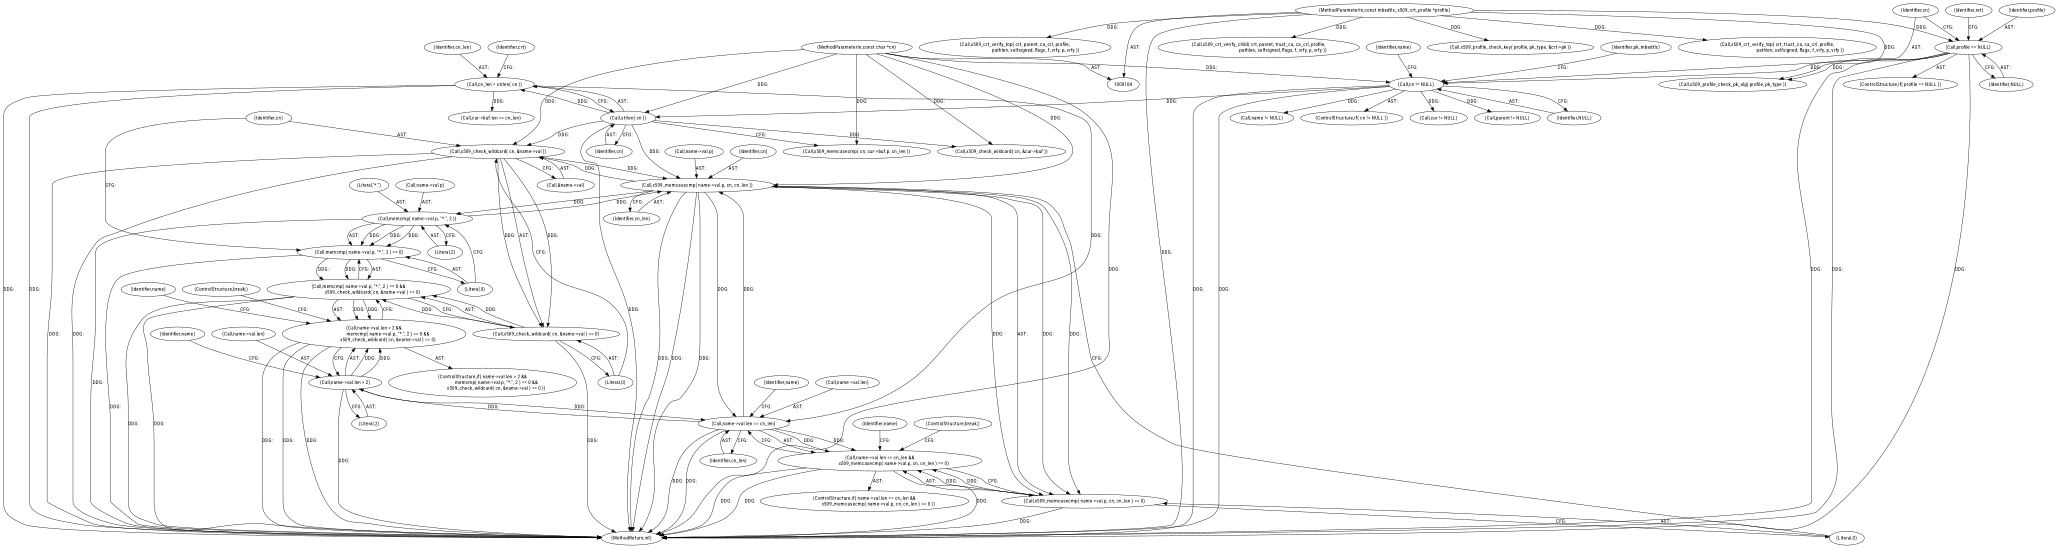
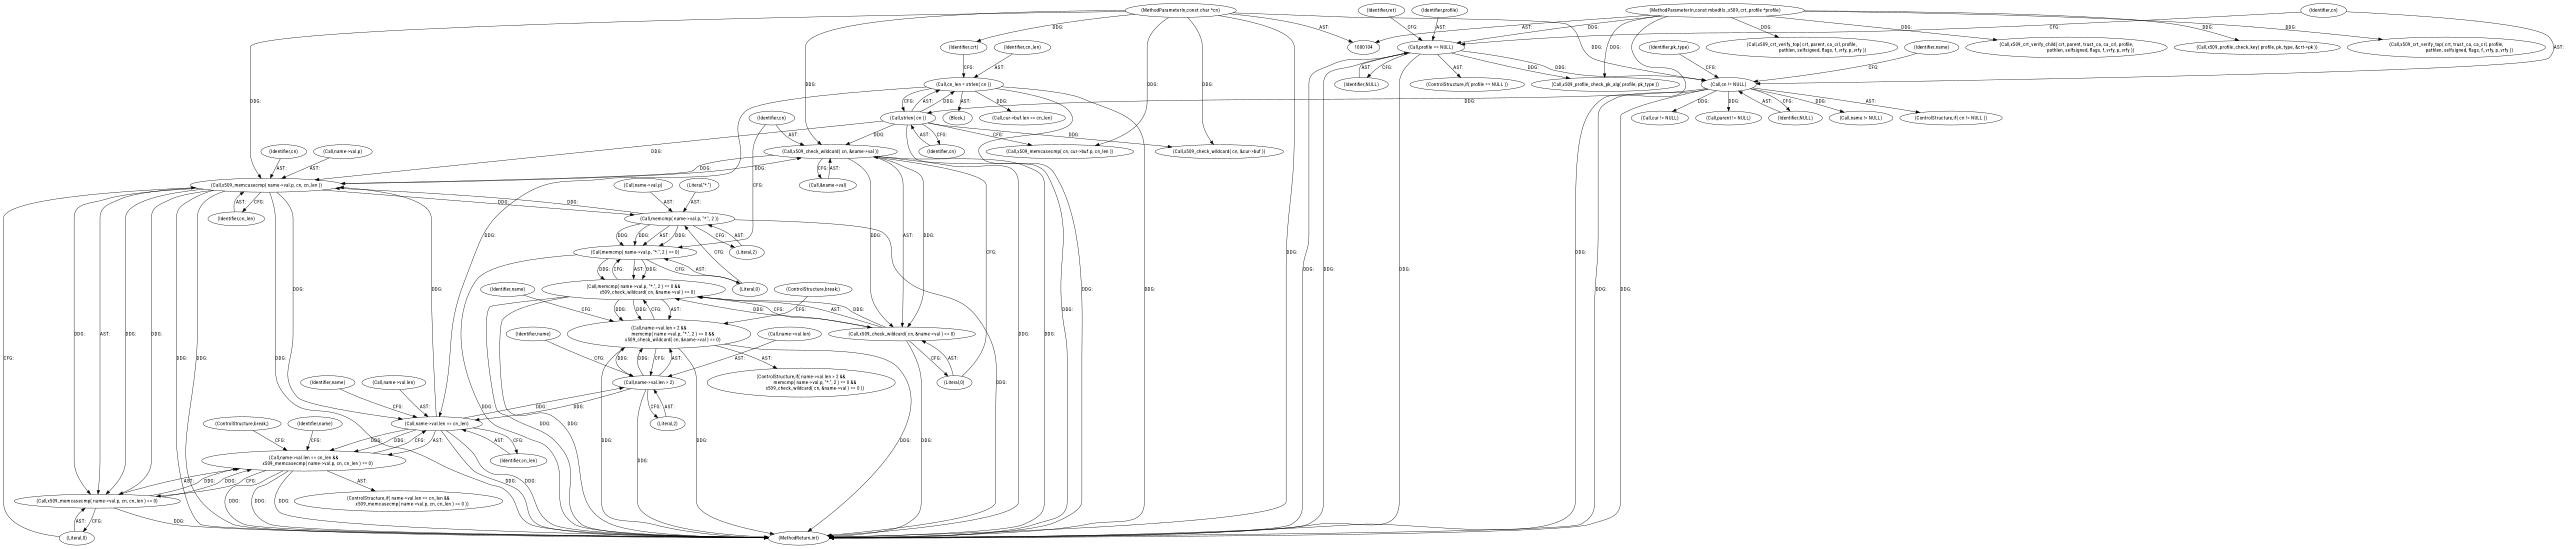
(1636, 47) -> (1669, 47)
(743, 83) -> (1057, 24)
none -> (958, 118)
